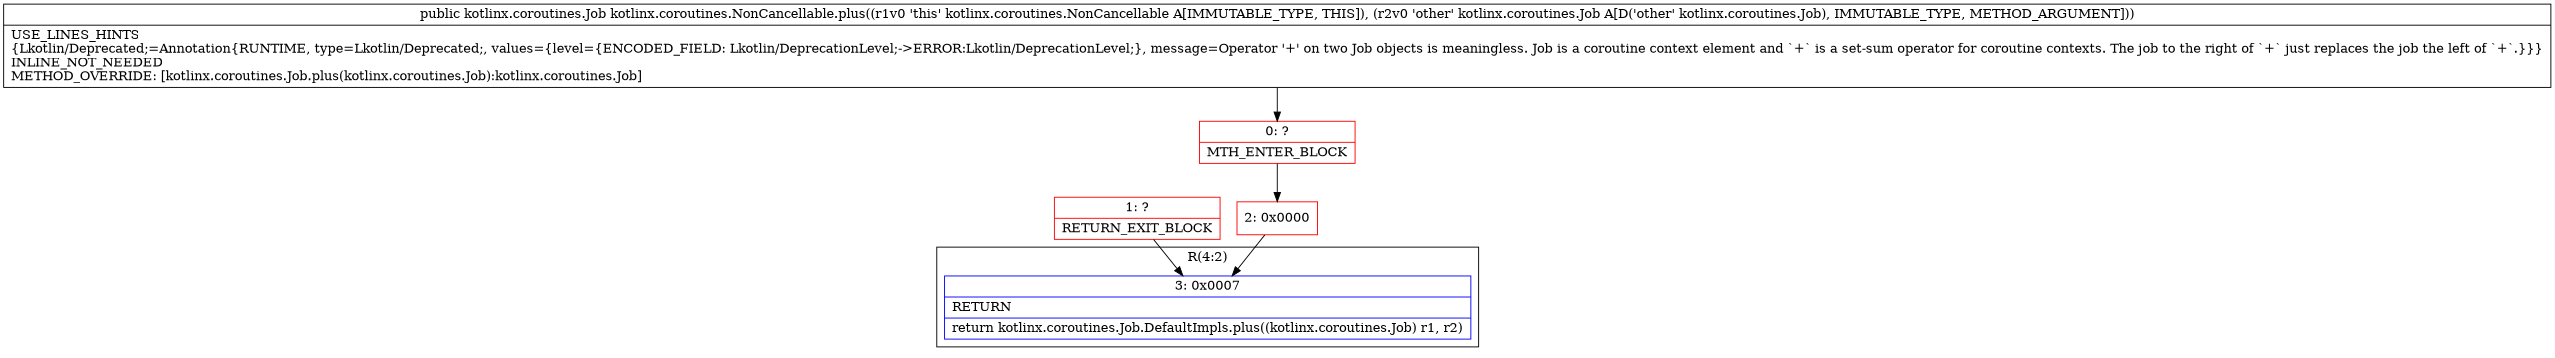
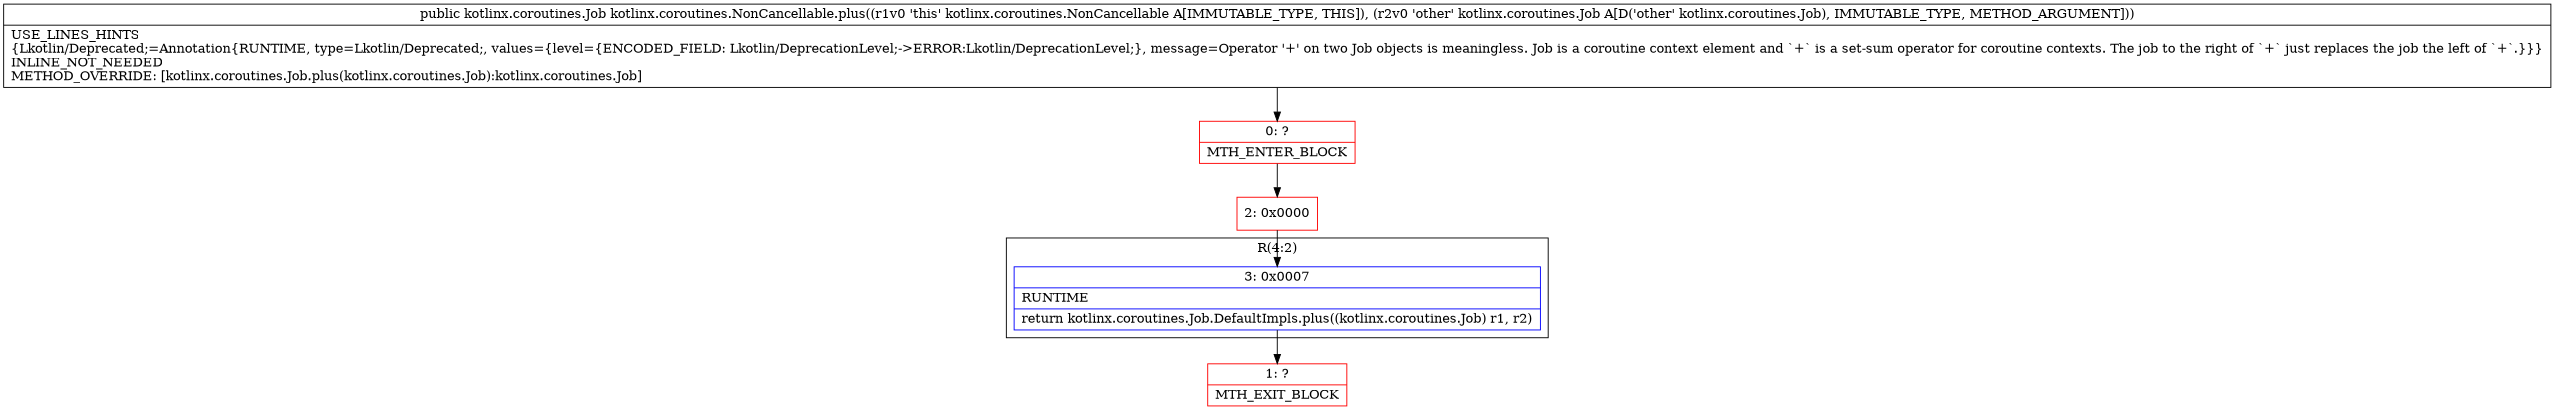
(1137, 228) -> (1277, 395)
(1165, 254) -> (1277, 343)
(982, 307) -> (1055, 298)
